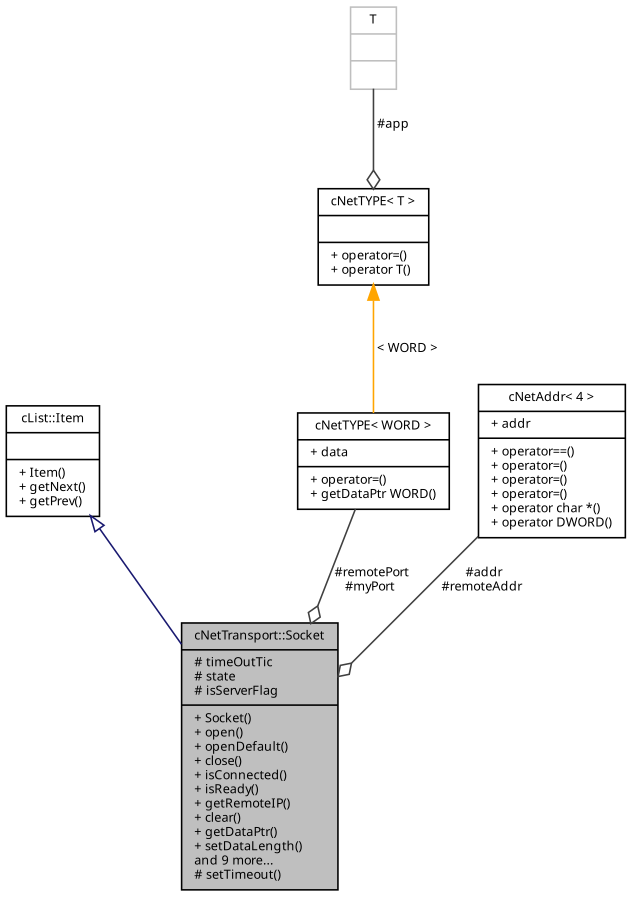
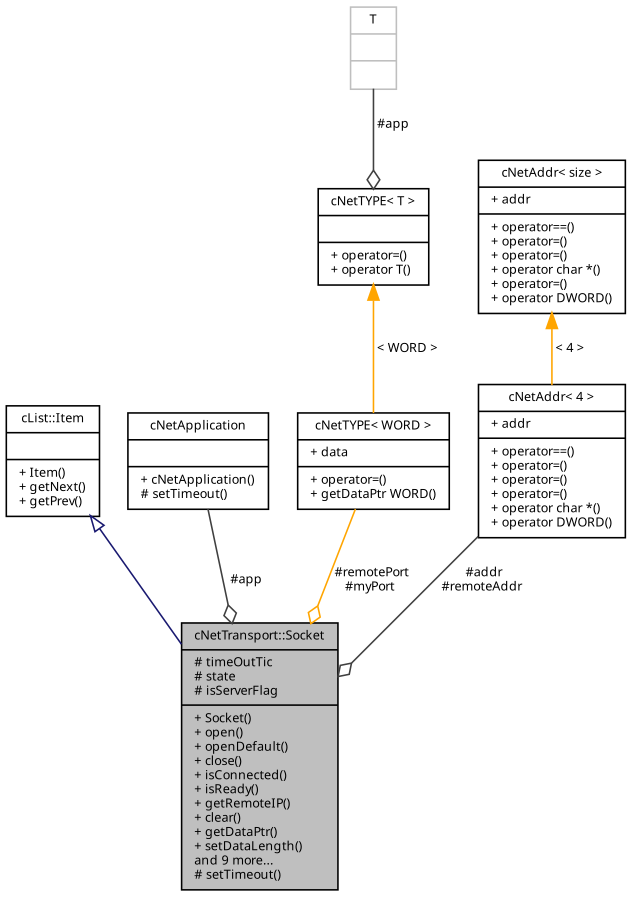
none -> (552, 237)
none -> (198, 461)
(337, 557) -> (337, 557)
